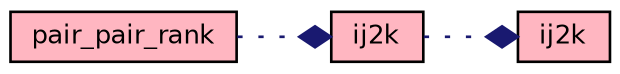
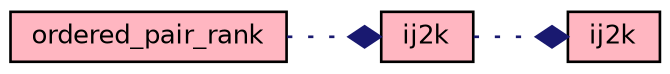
(124, 37) -> (149, 37)
